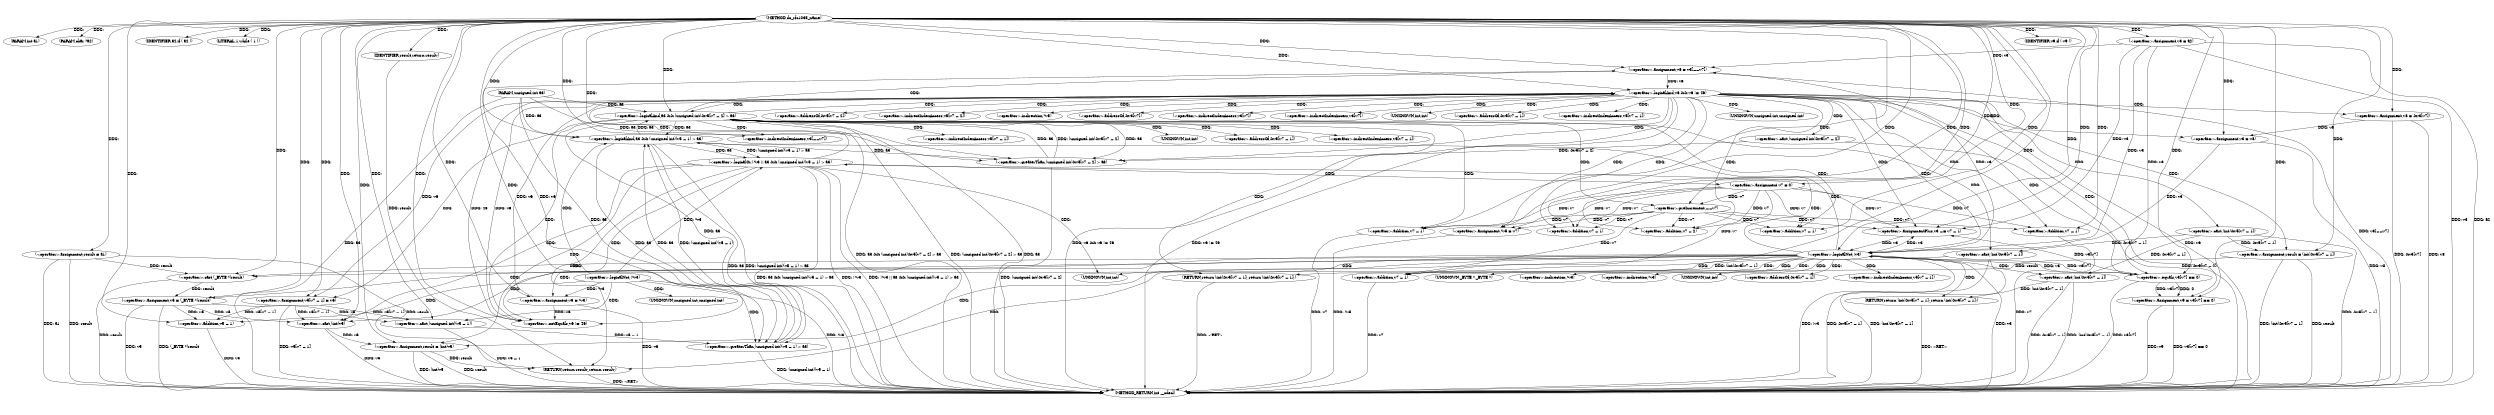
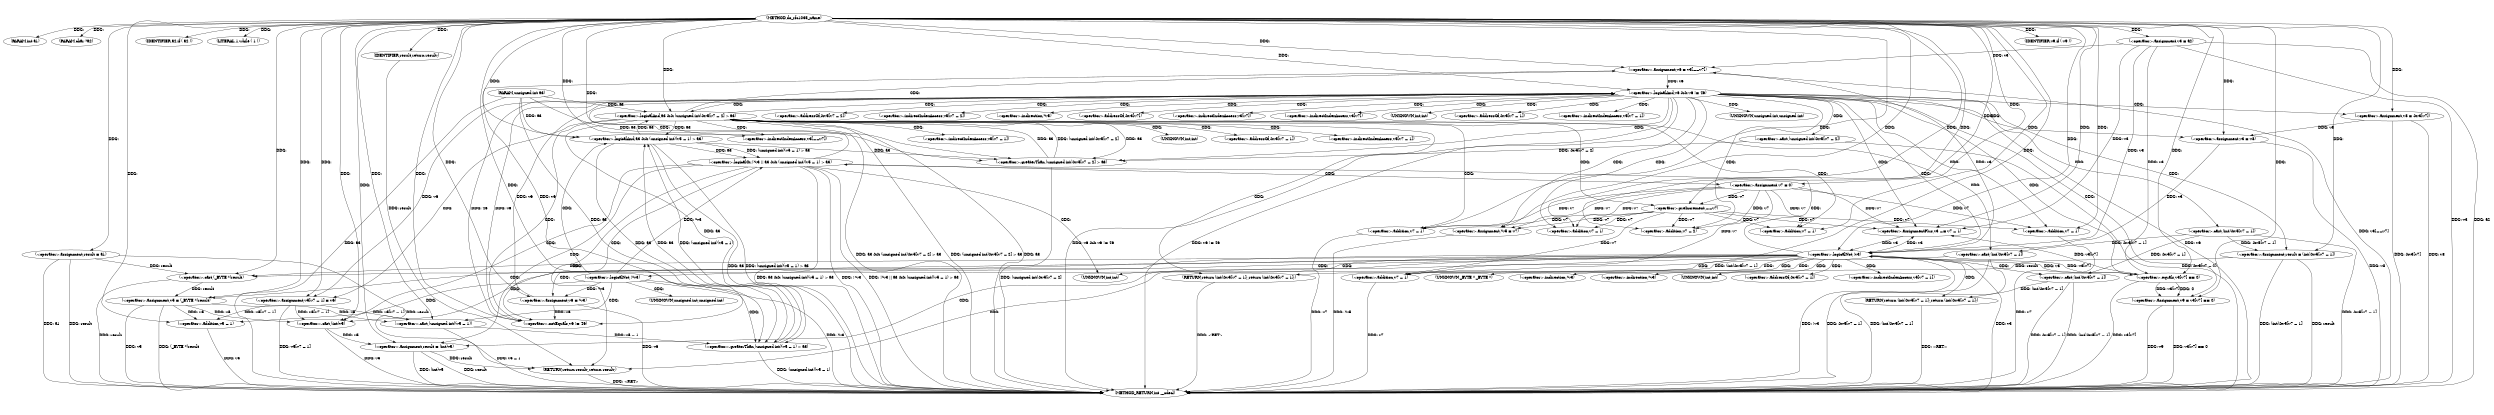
(1297, 145) -> (1224, 267)
